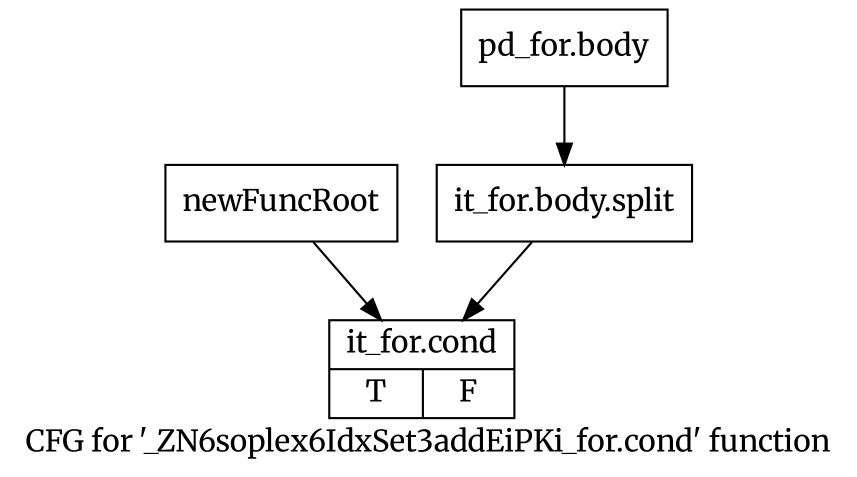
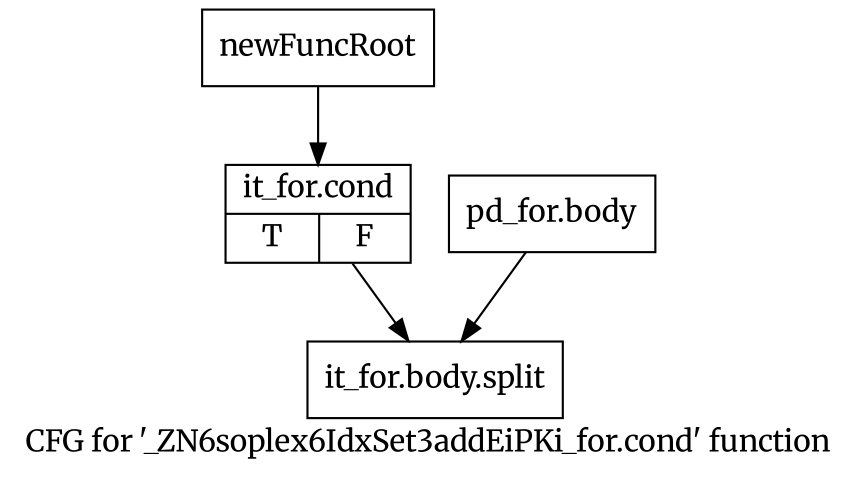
(505, 273) -> (374, 293)
